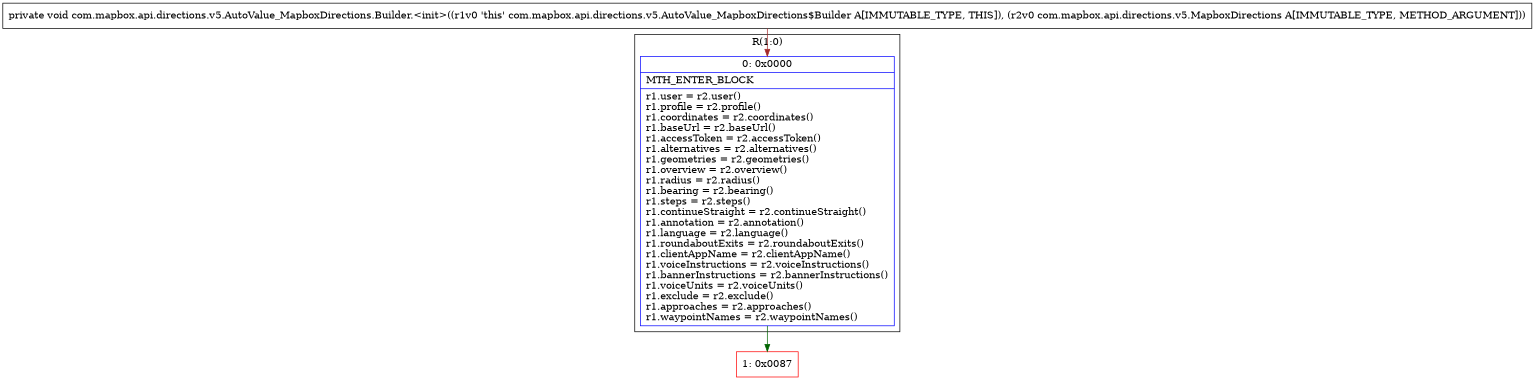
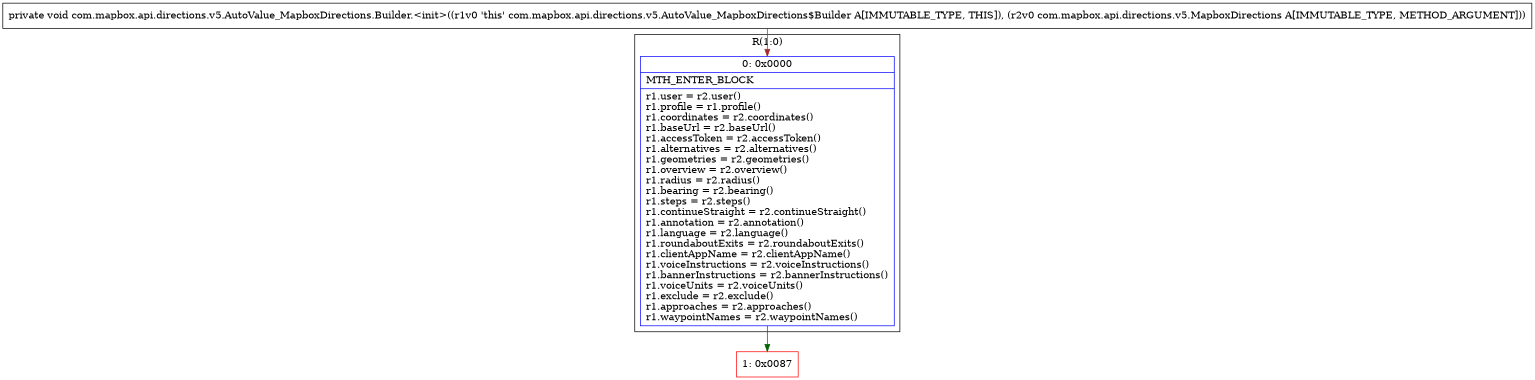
(703, 107) -> (703, 107)
